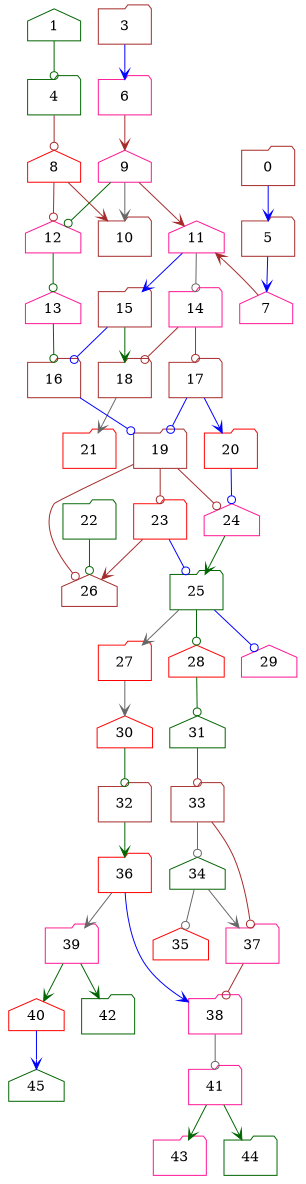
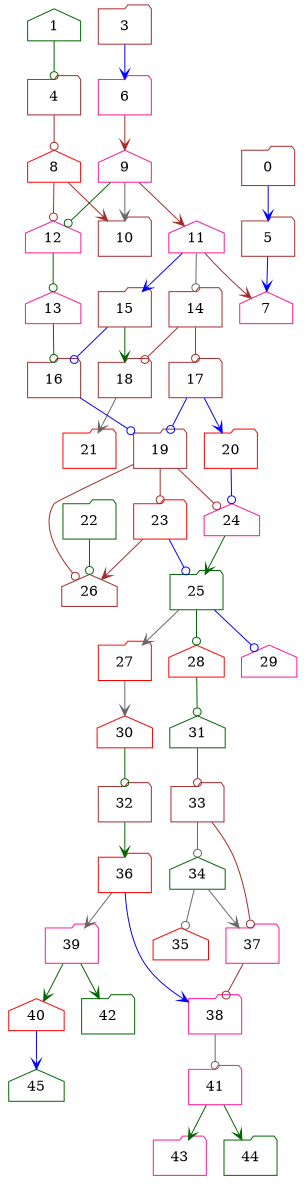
(54, 97) -> (54, 97)
(241, 277) -> (224, 273)
(196, 309) -> (196, 309)
